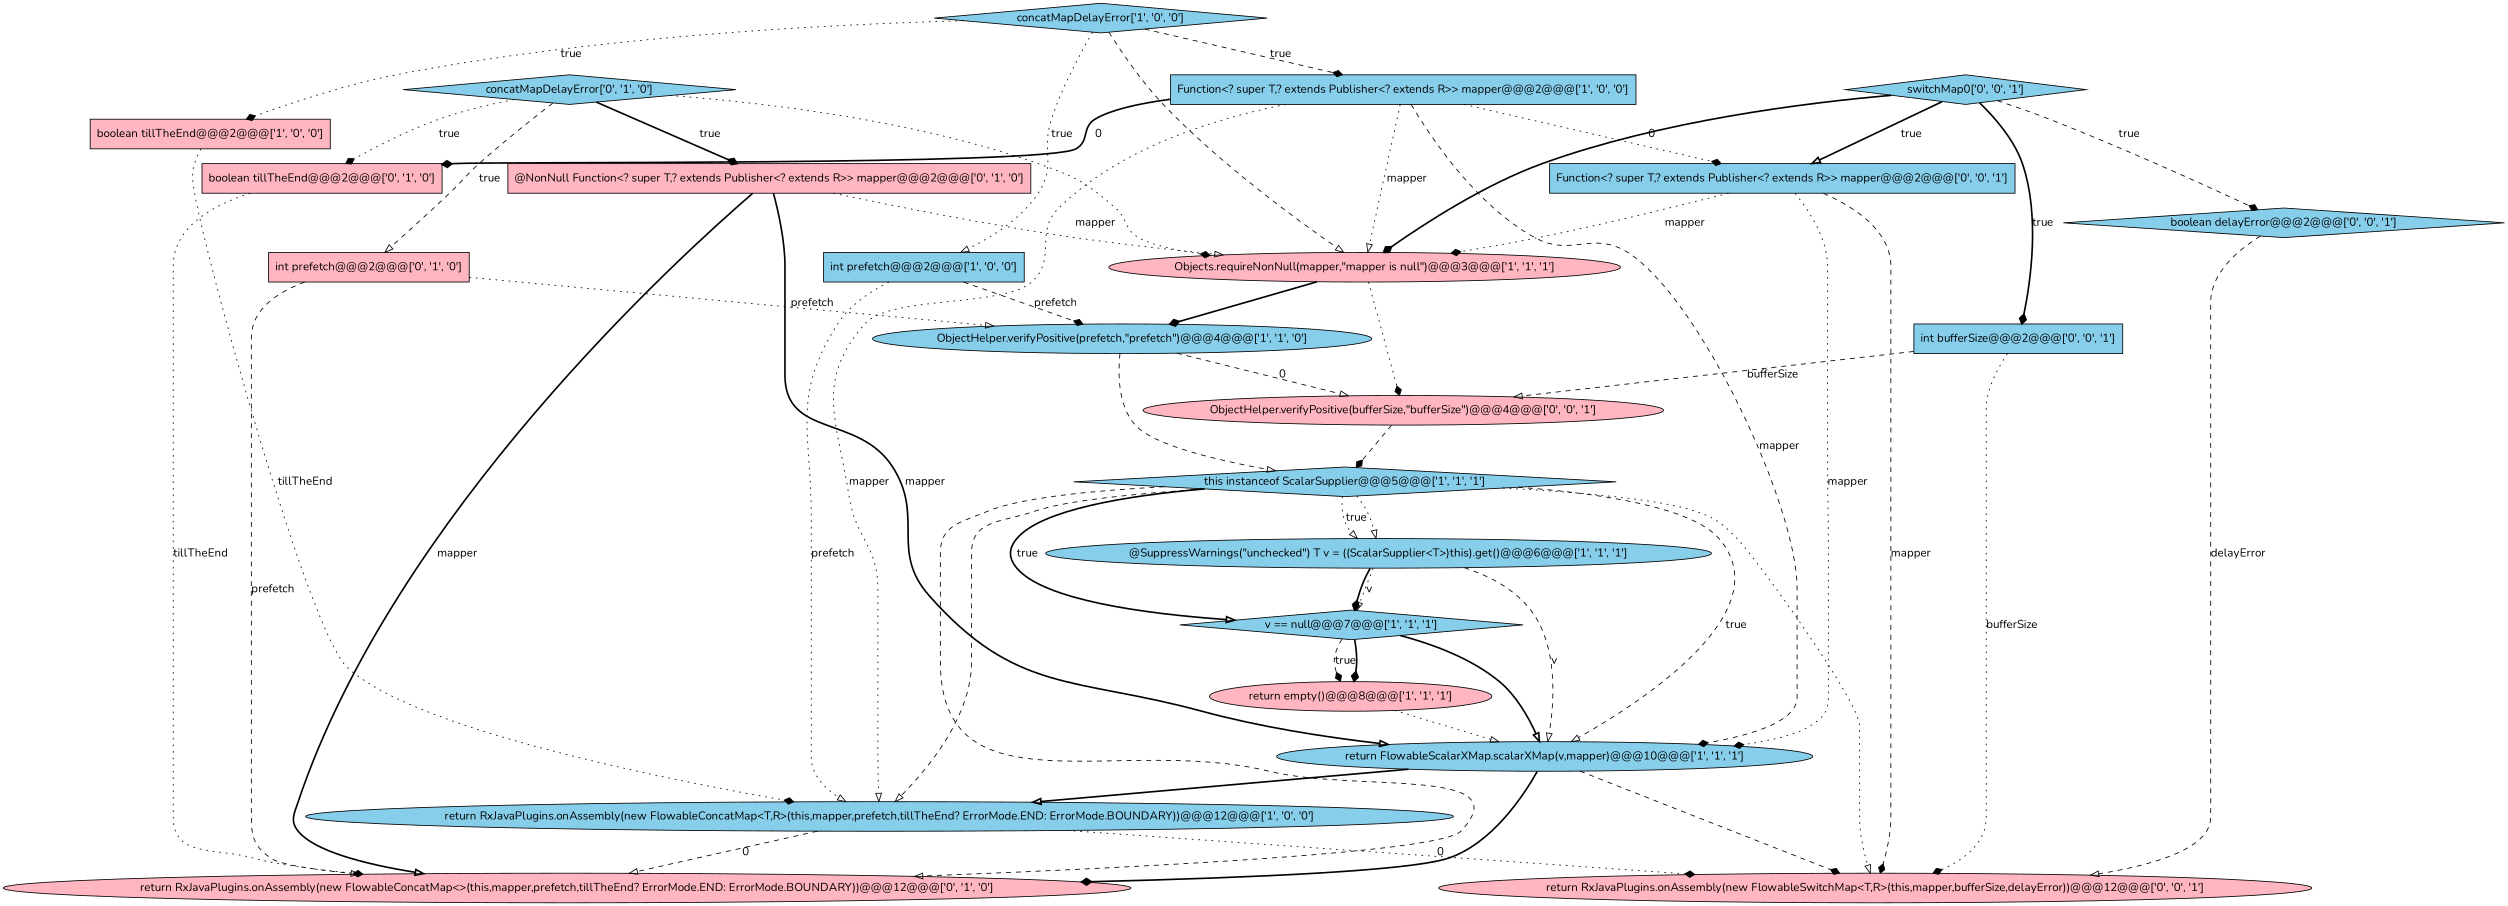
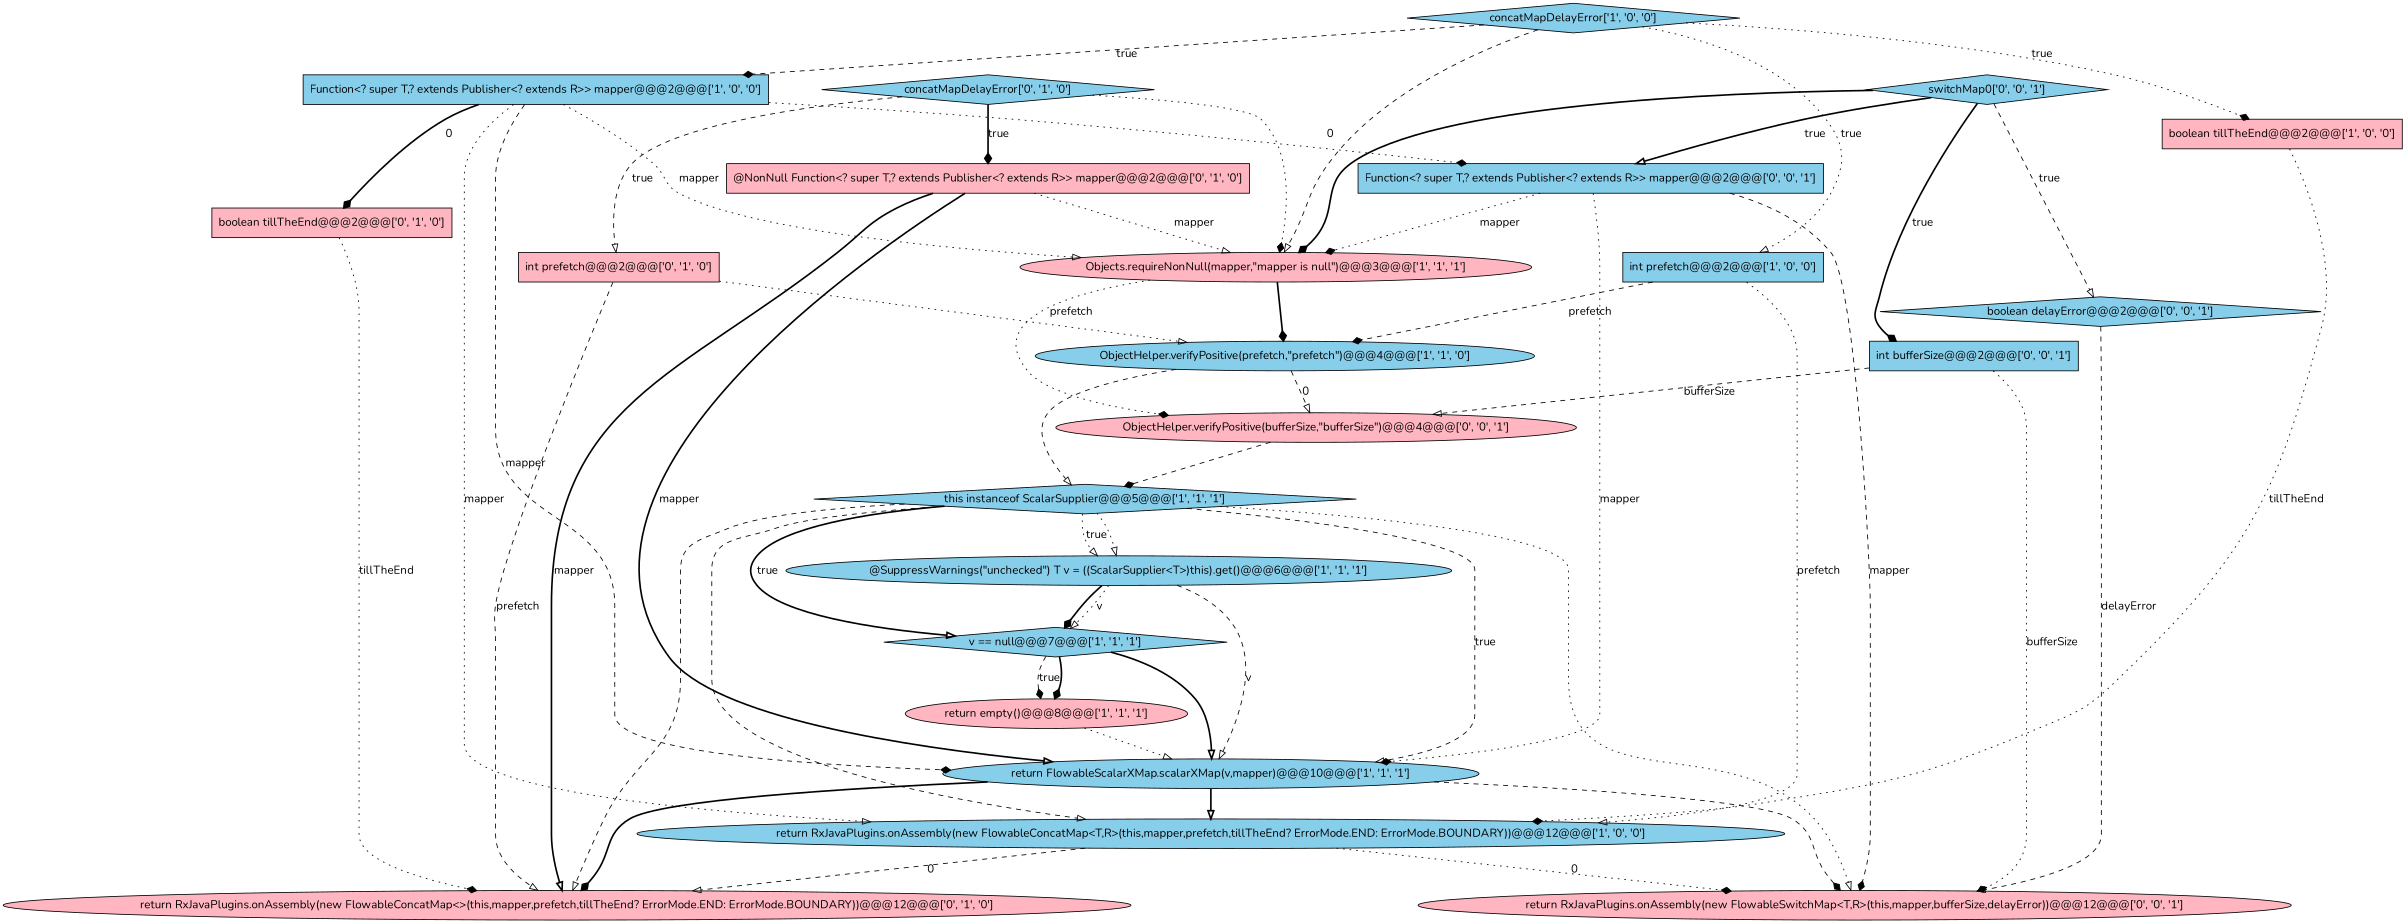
(431, 122) -> none
(2124, 150) -> (2042, 197)
